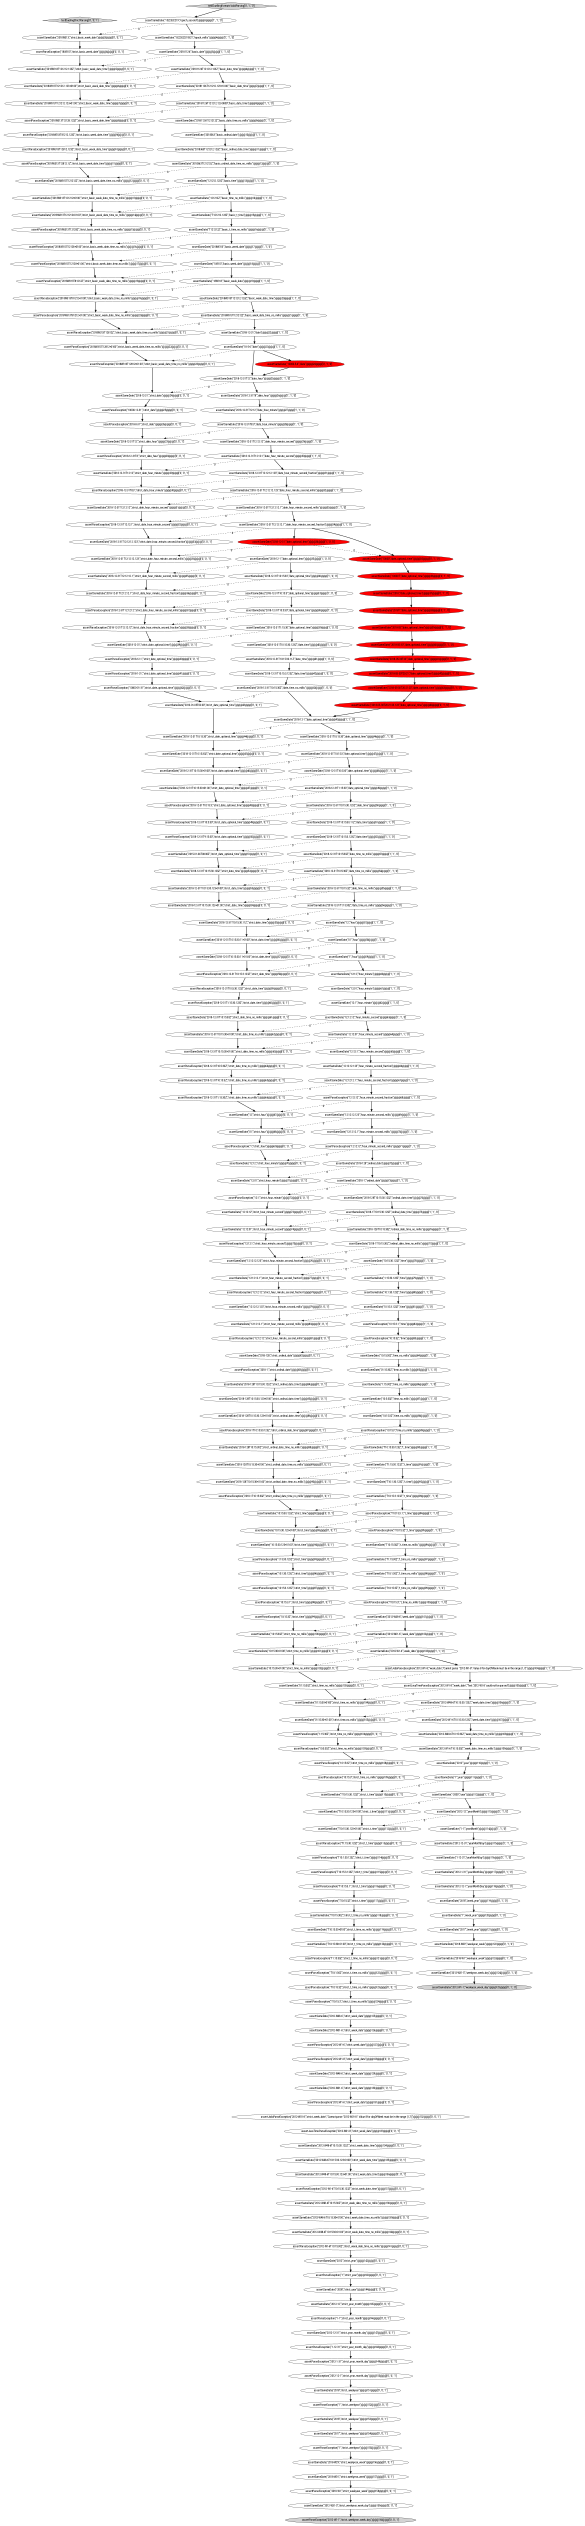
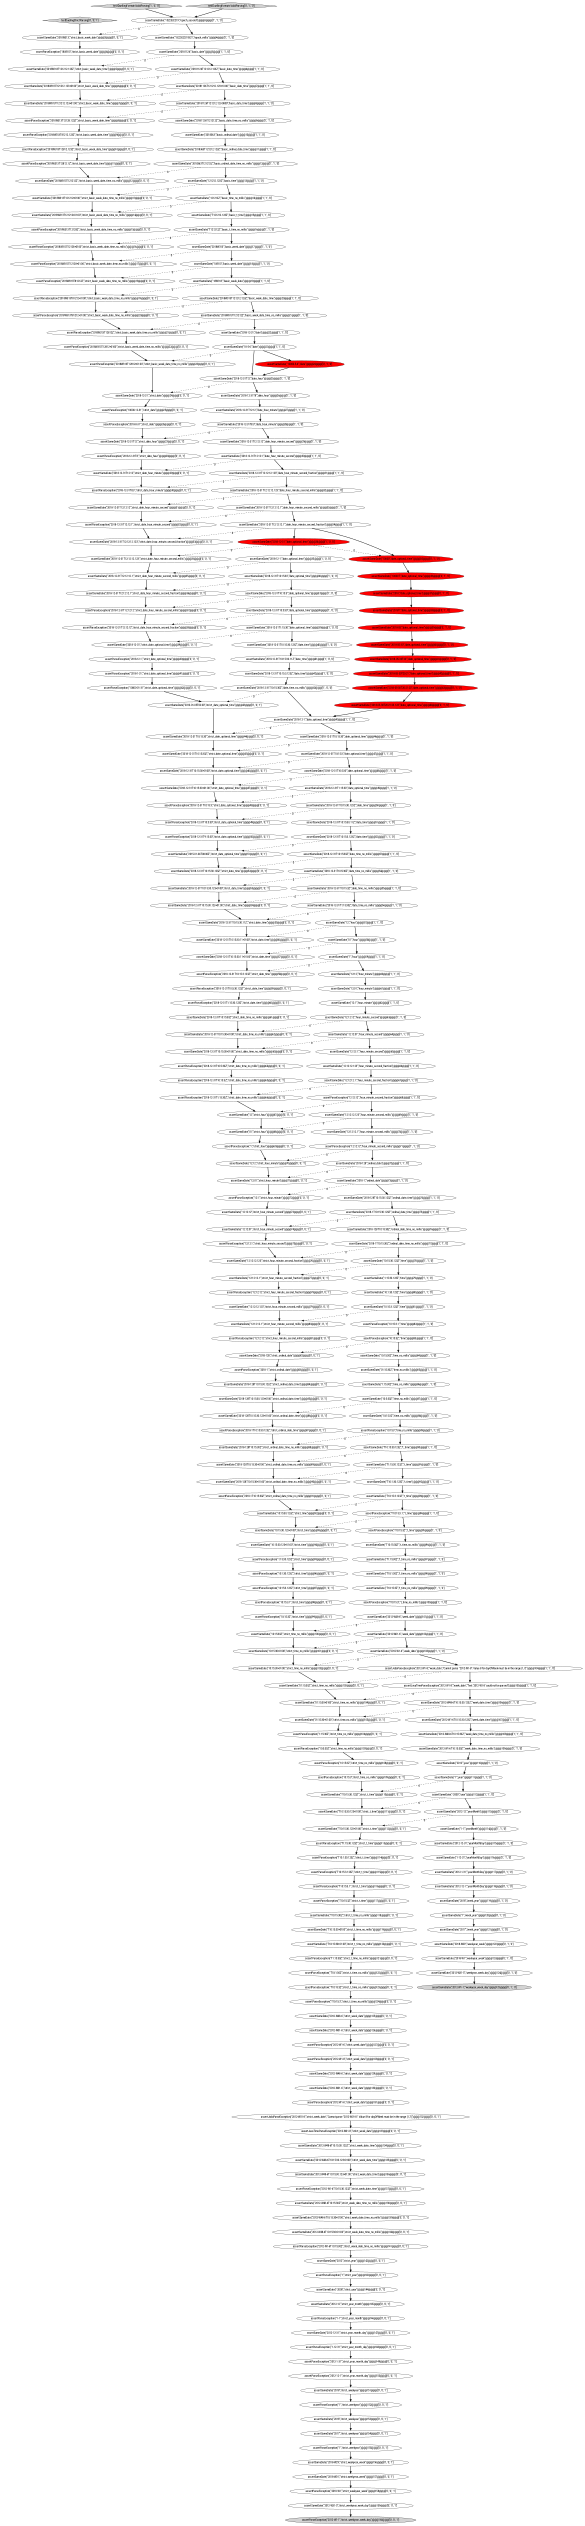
none -> (136, 6)
